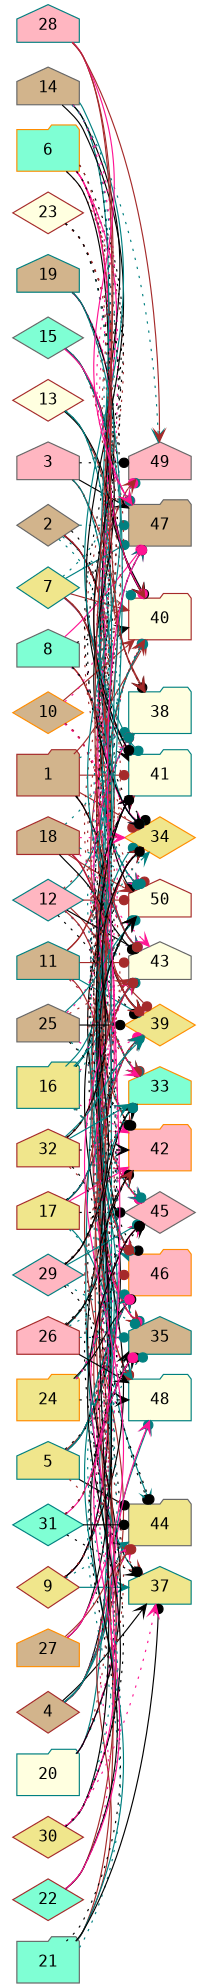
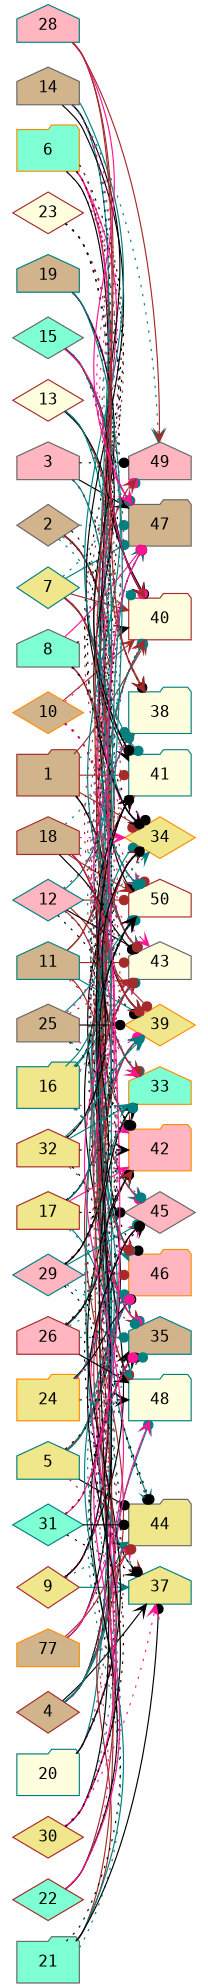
(104, 743) -> (104, 743)
(104, 804) -> (104, 830)
(48, 1650) -> (48, 1650)
